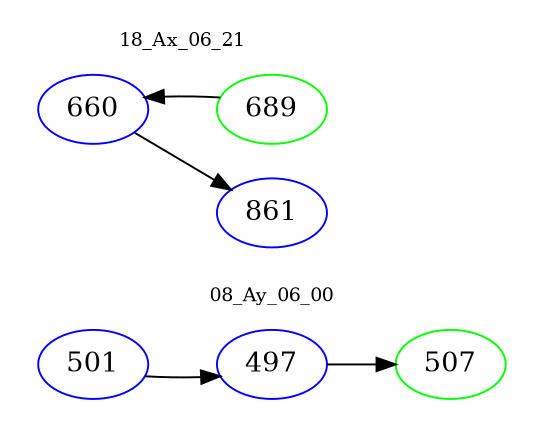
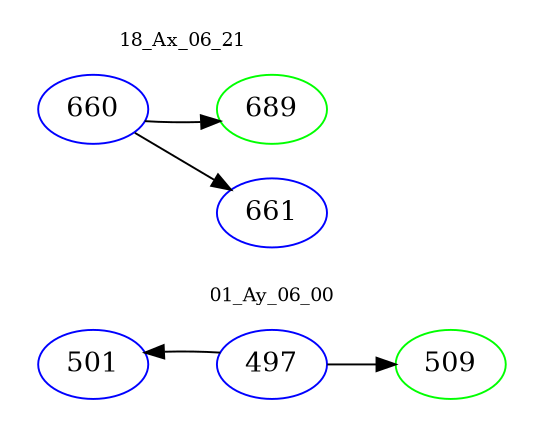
(192, 96) -> (173, 122)
(272, 213) -> (272, 213)
(272, 296) -> (272, 296)
(451, 364) -> (451, 364)
(173, 377) -> (192, 352)
